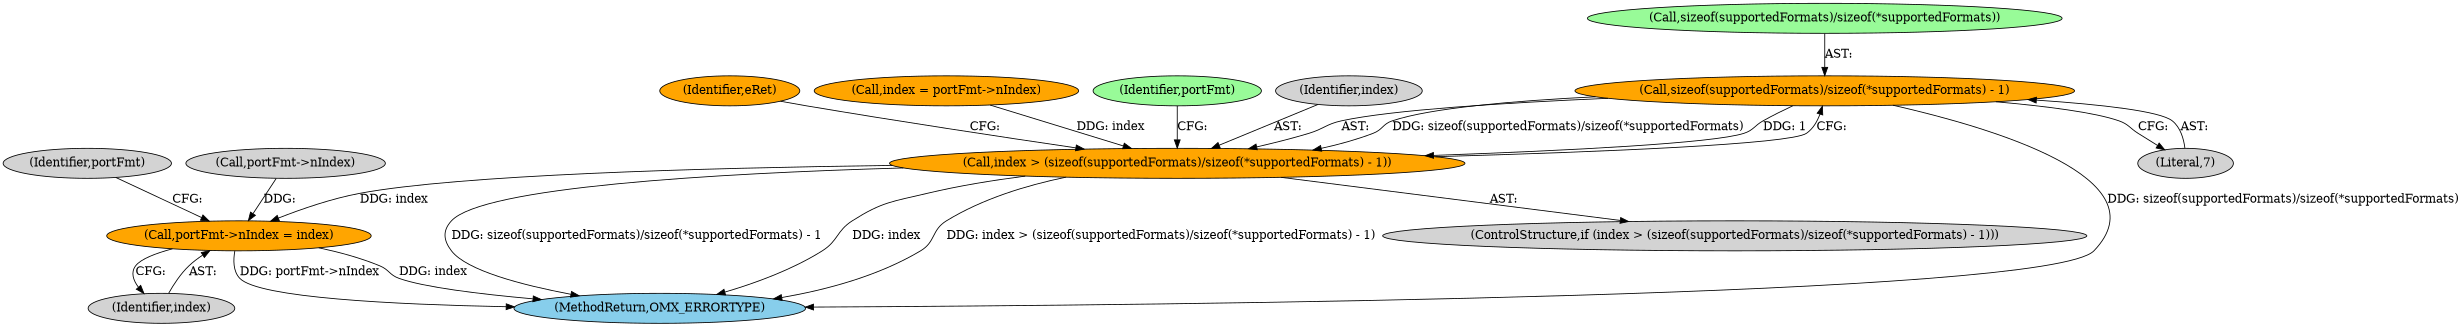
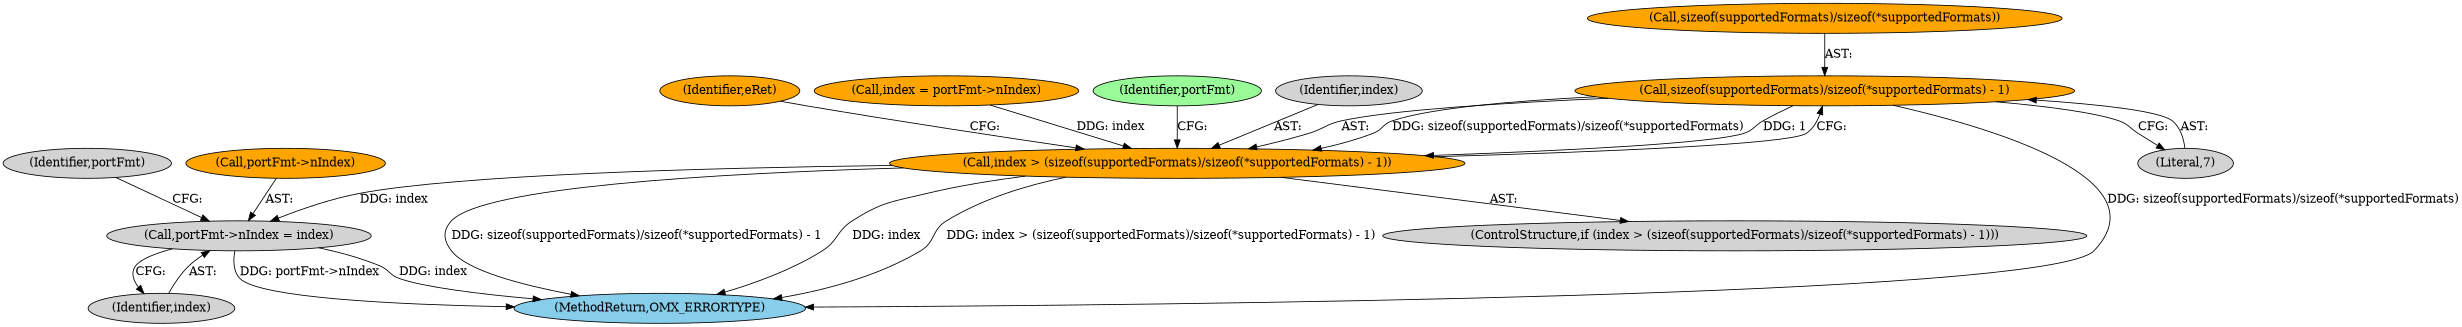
(1825, 18) -> (1825, 18)
(286, 163) -> (286, 163)
(281, 200) -> (281, 200)
(239, 236) -> (239, 236)
